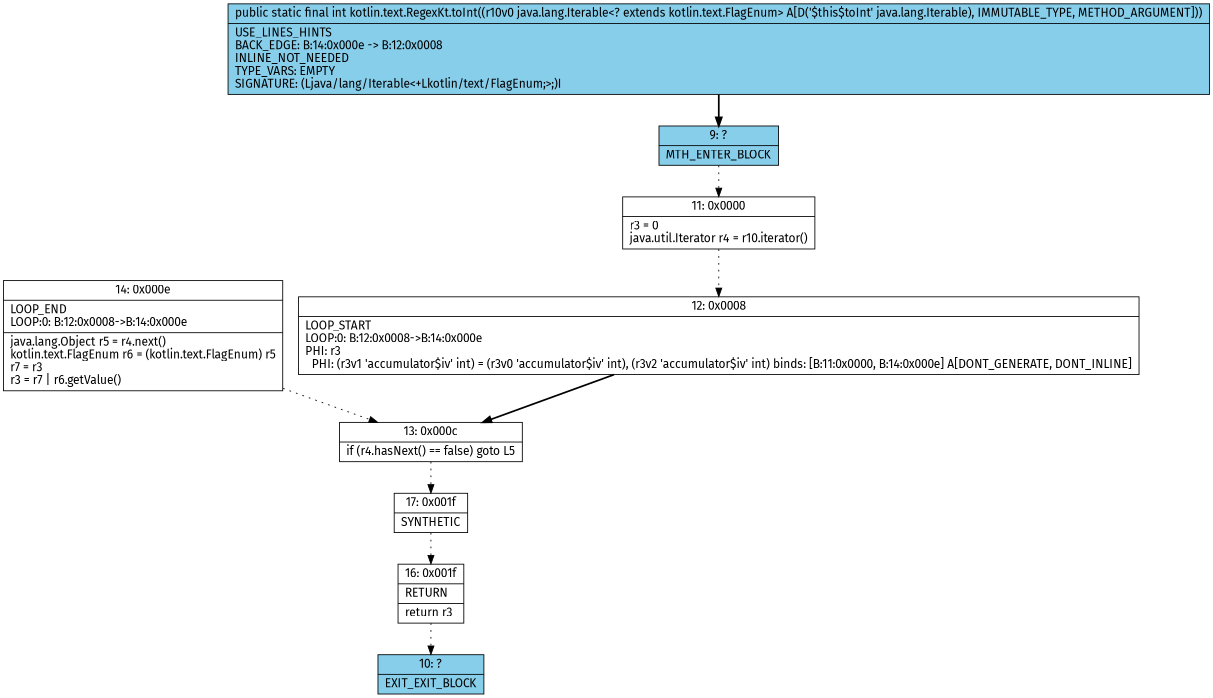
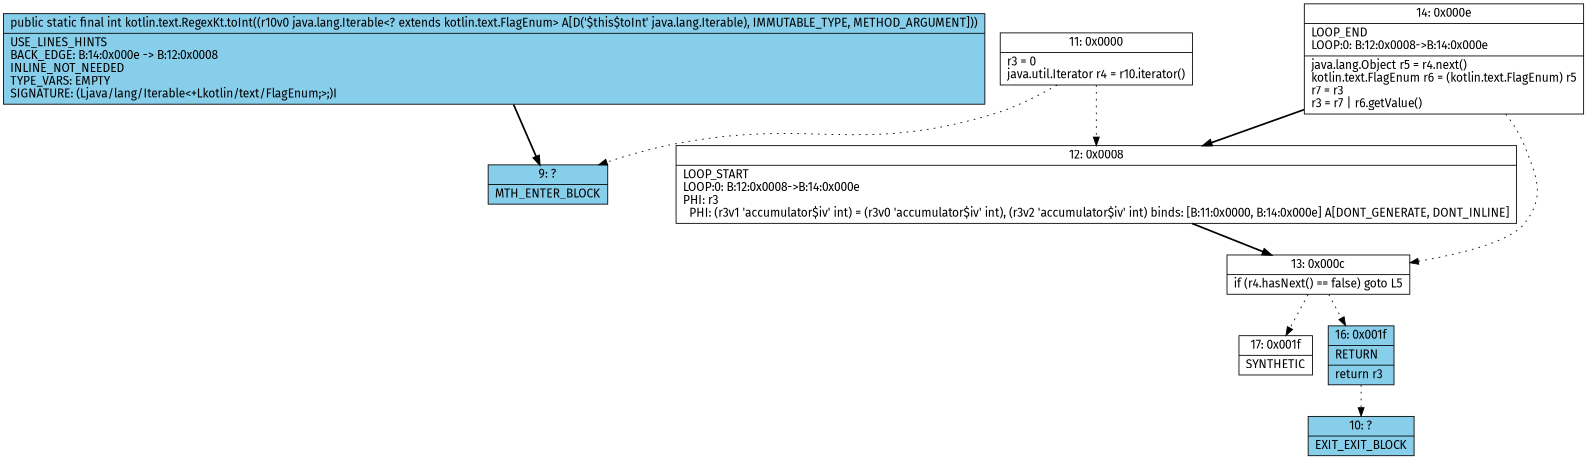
none -> (1258, 126)
(719, 177) -> (835, 134)
(431, 544) -> (1335, 306)
(431, 594) -> (1361, 355)
